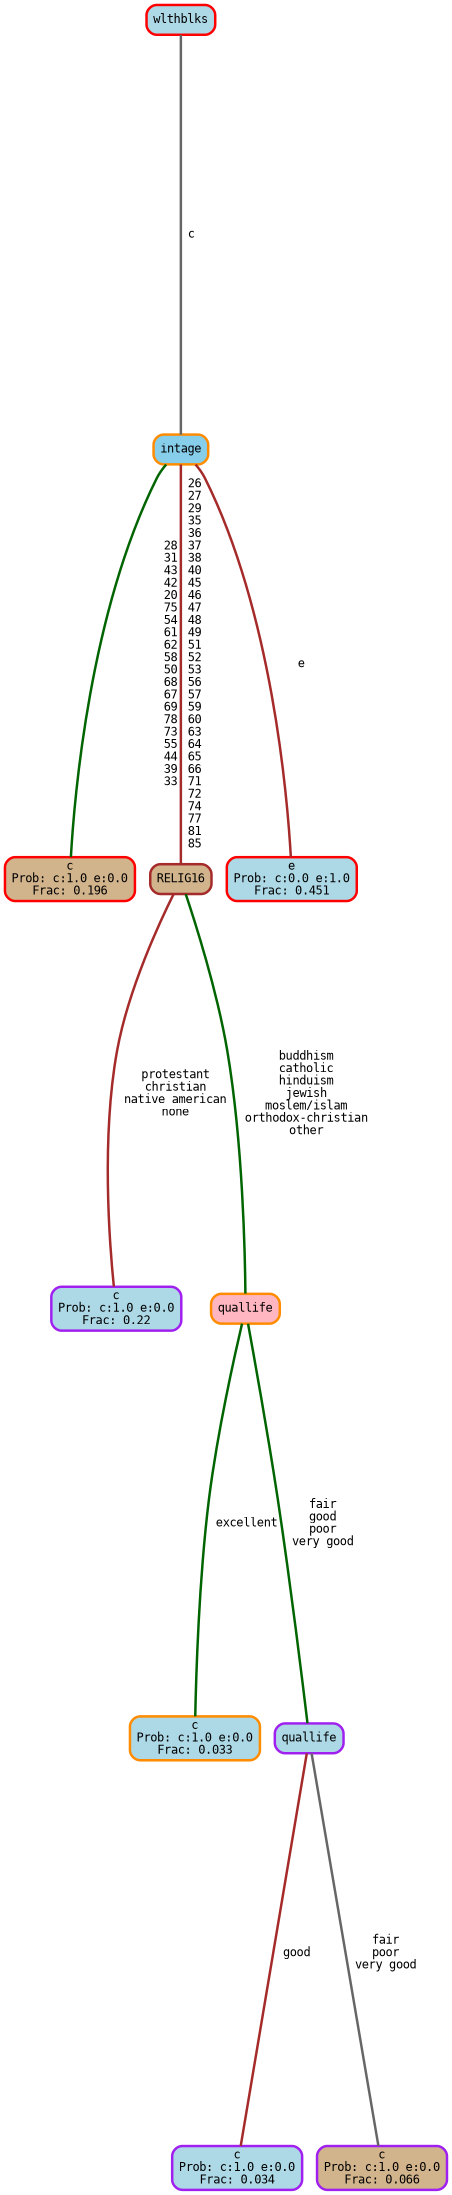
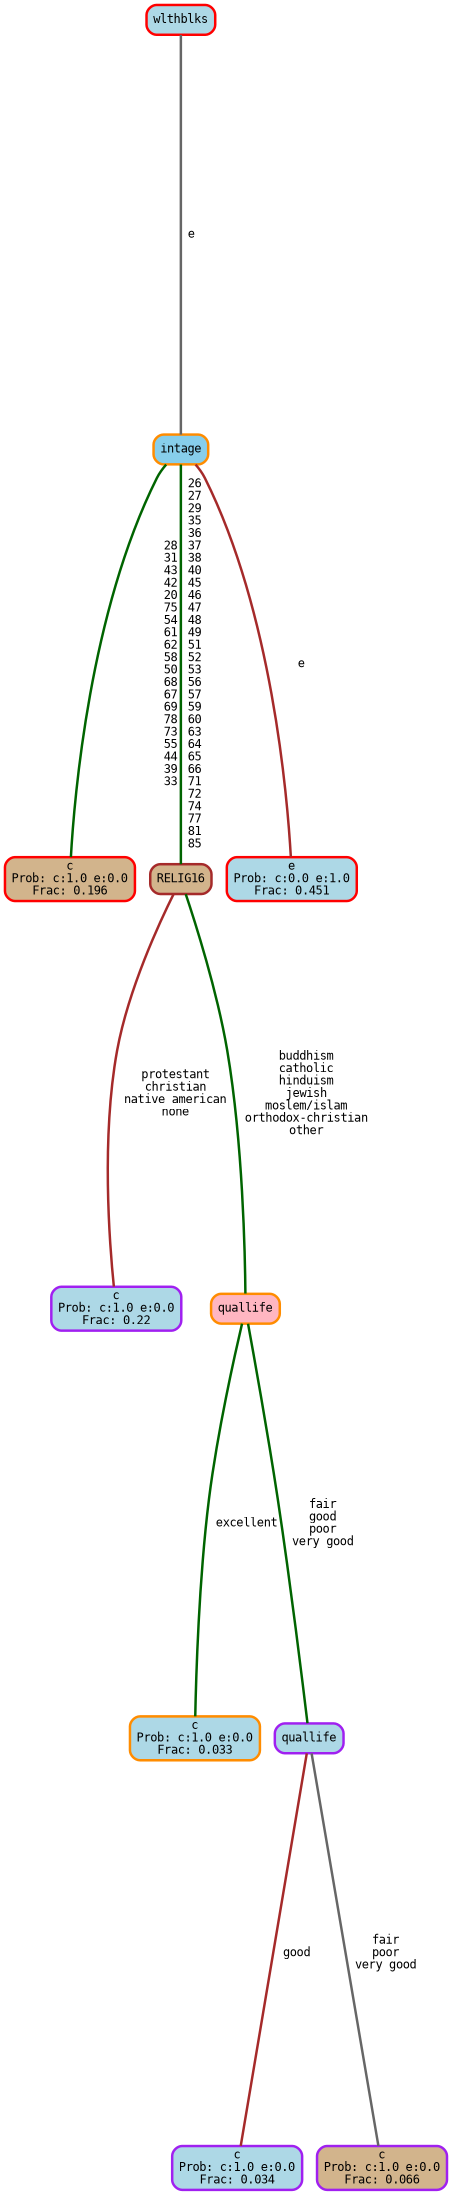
(188, 235) -> (188, 235)
(181, 664) -> (181, 664)
